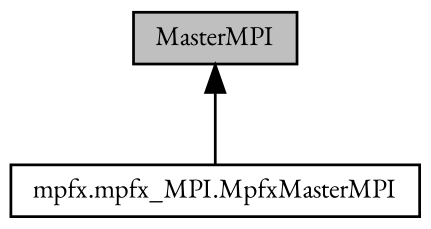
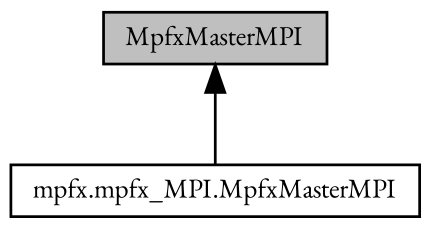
(215, 38) -> (215, 38)
